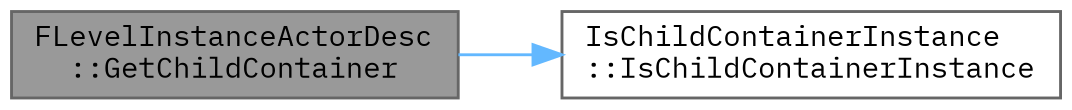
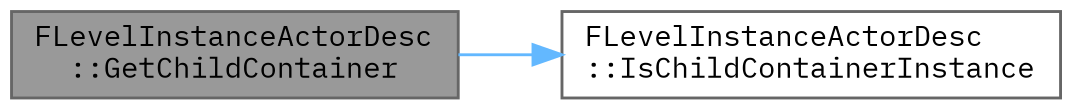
(811, 55) -> (811, 55)
